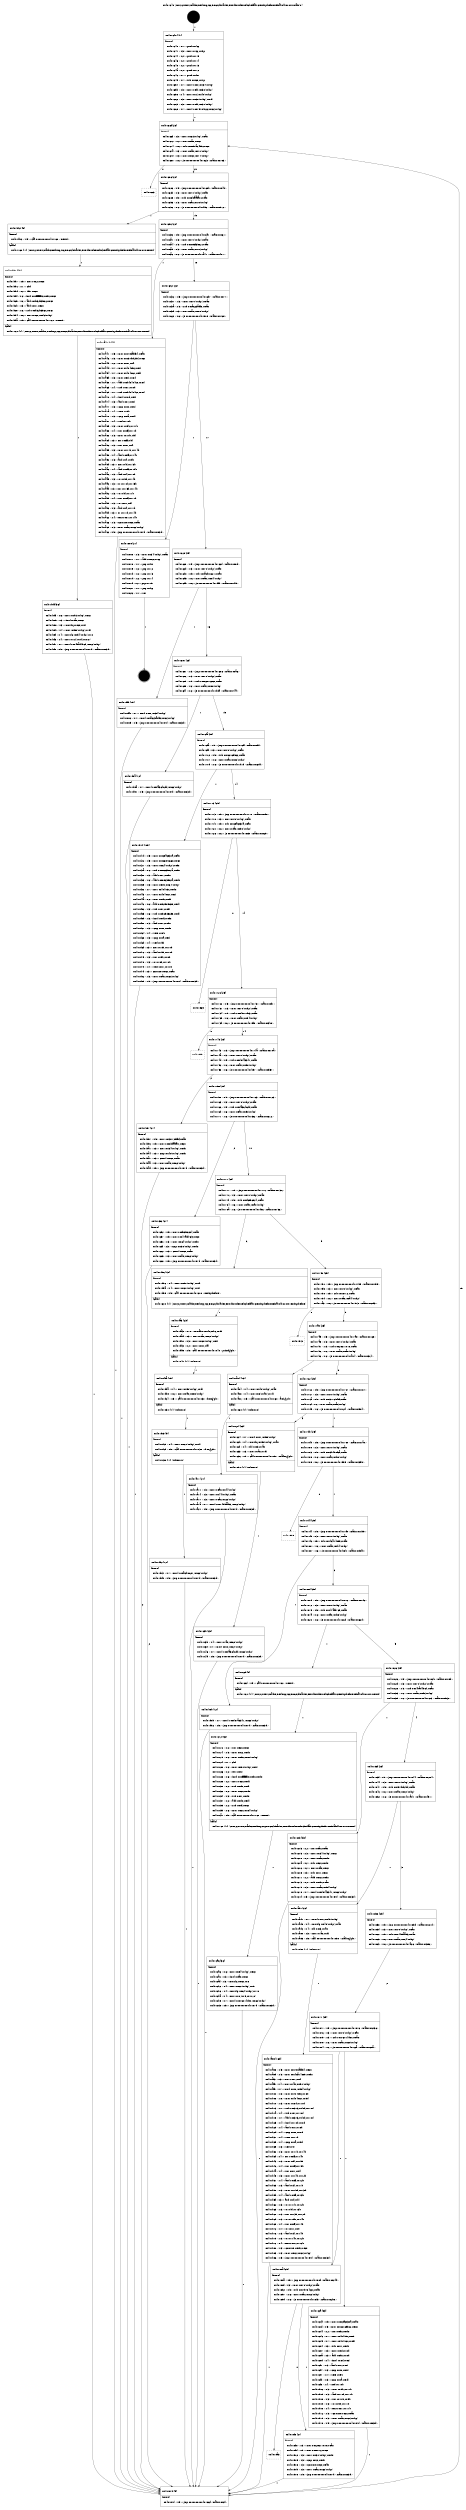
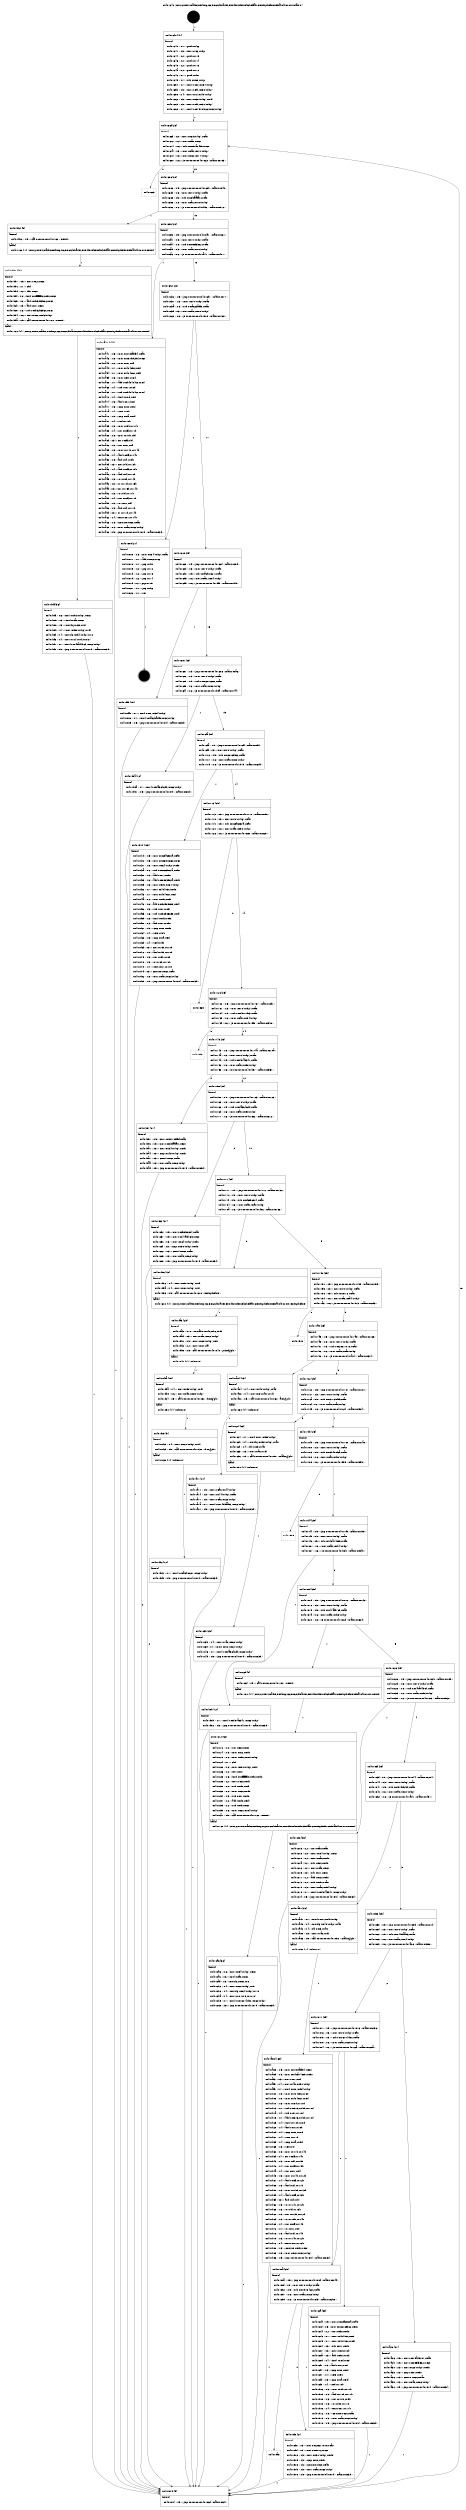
none -> (242, 1078)
none -> (416, 2367)
